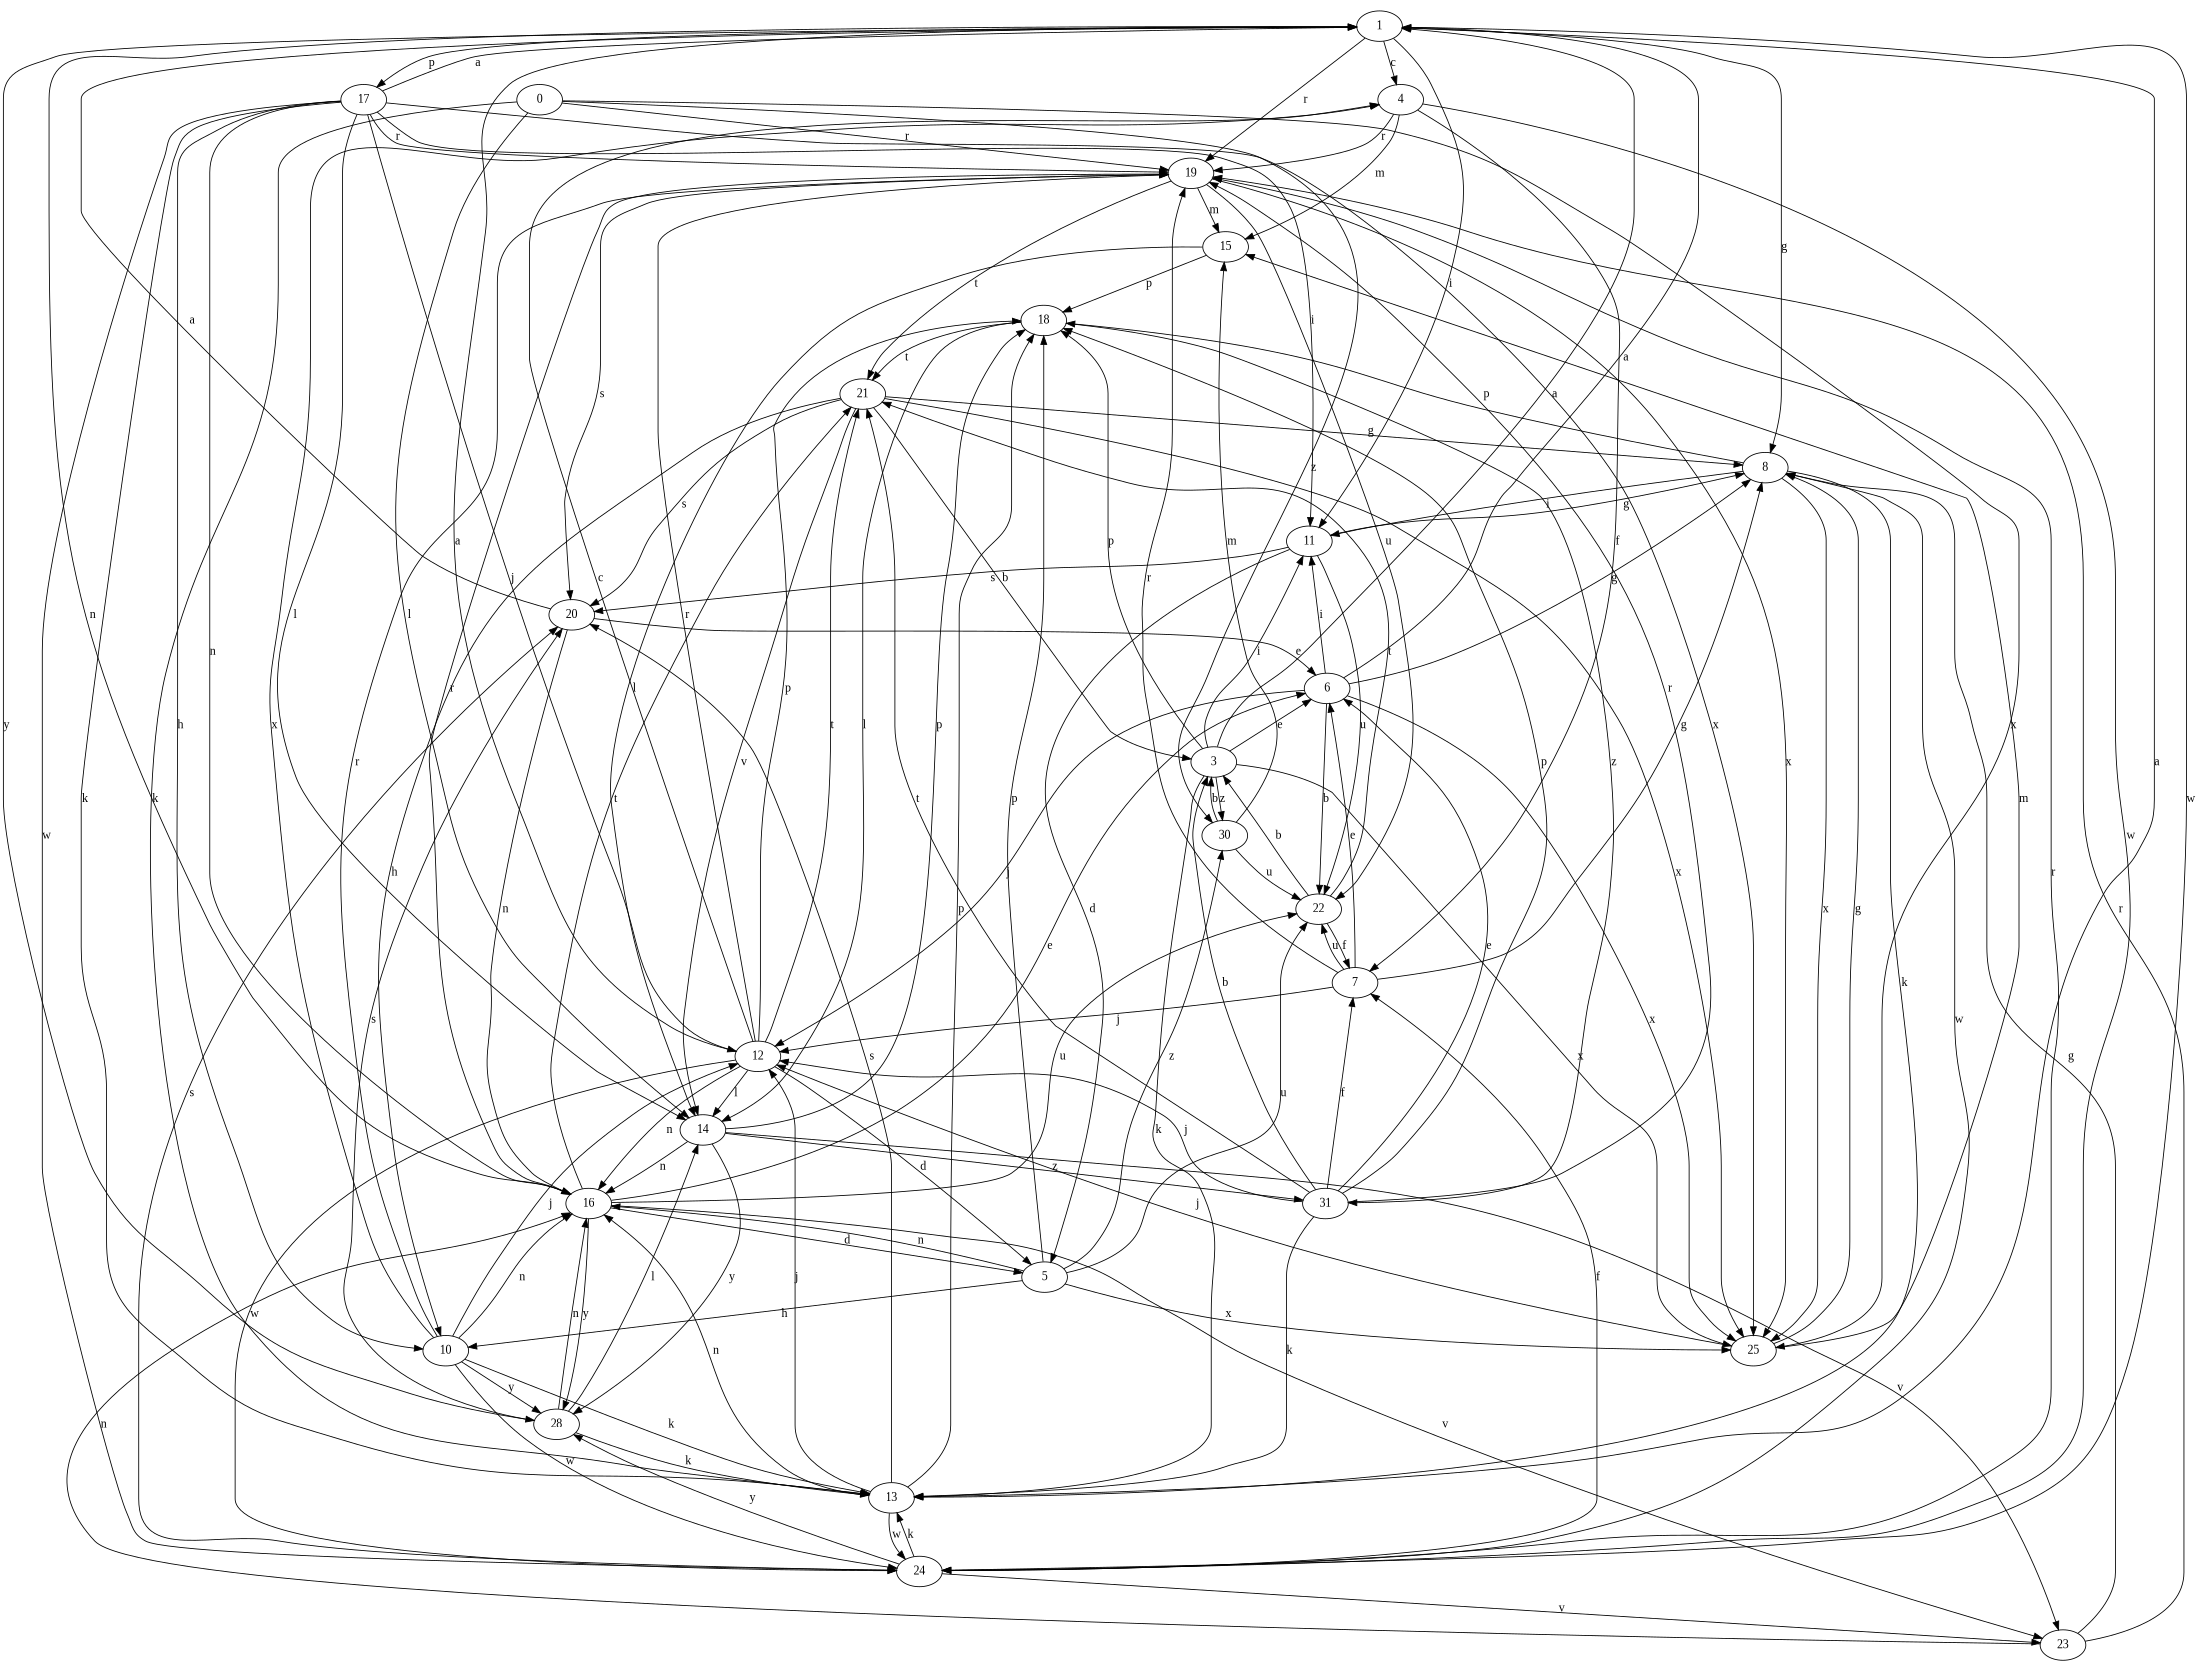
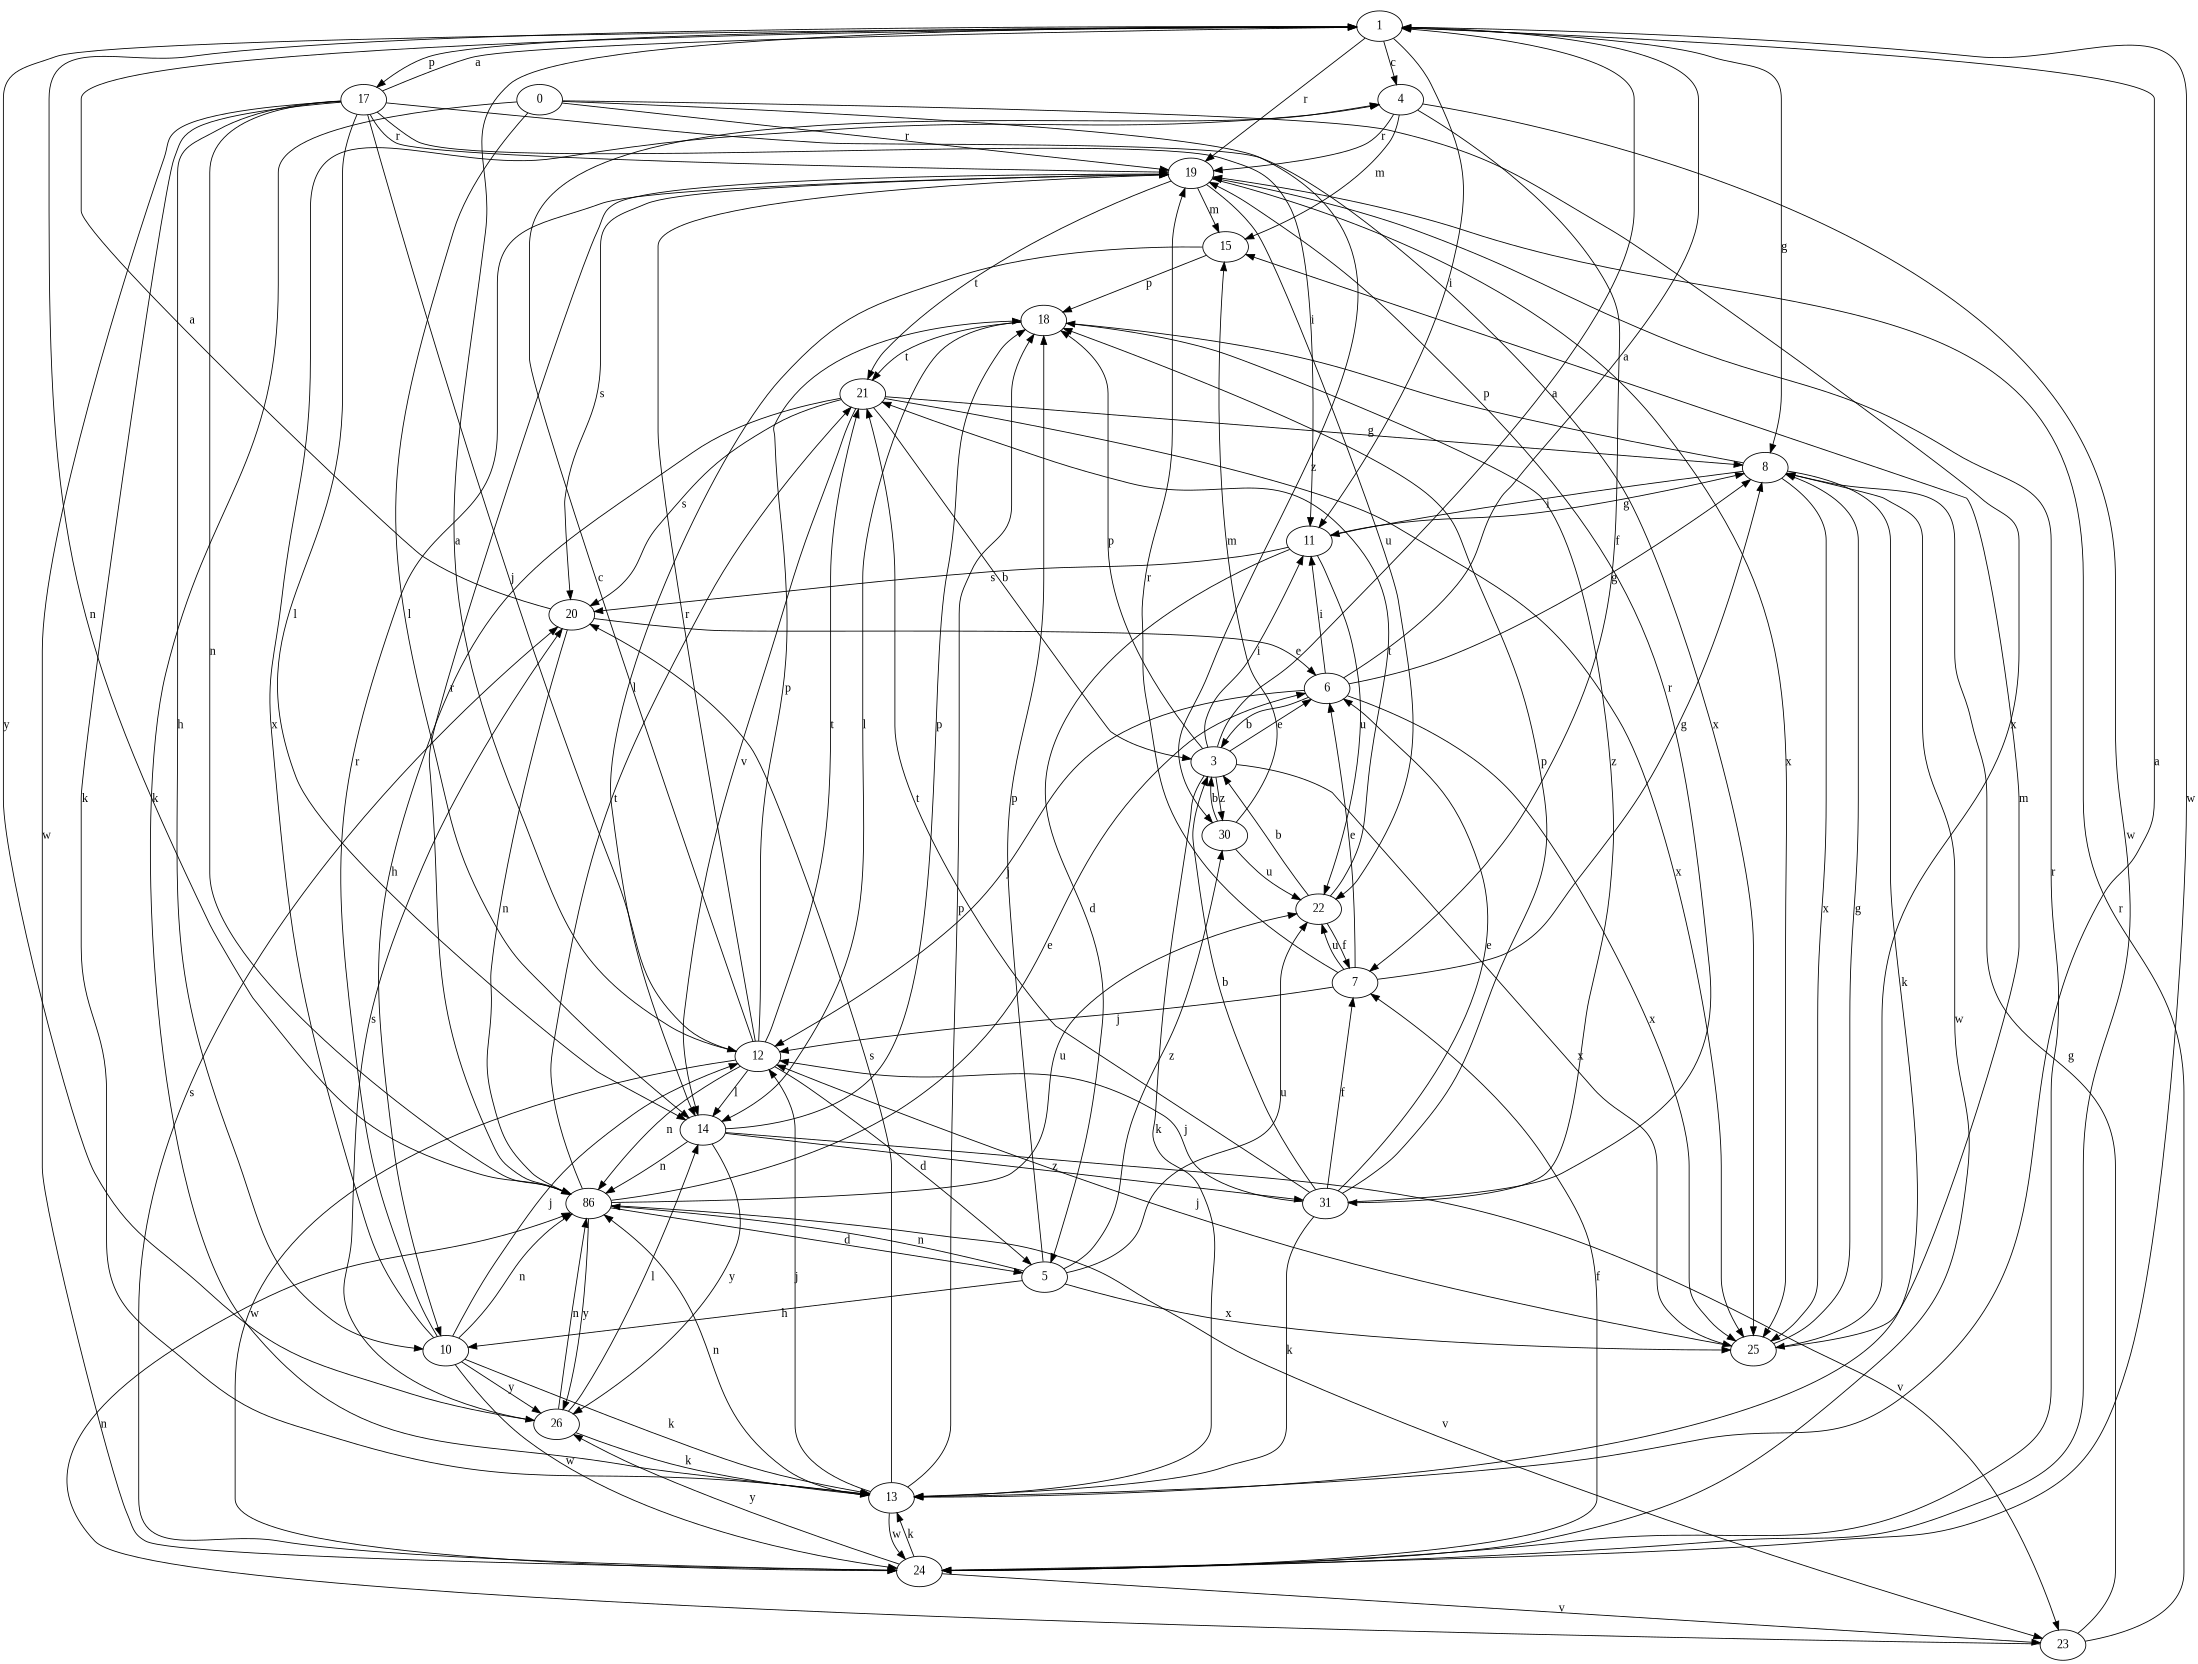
(1323, 795) -> (1263, 711)
(589, 1204) -> (589, 1204)
(557, 1424) -> (557, 1424)
